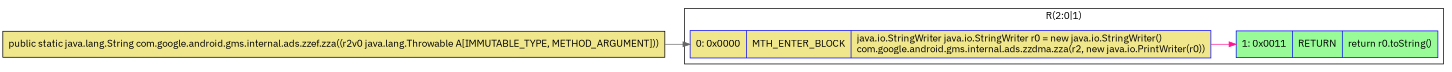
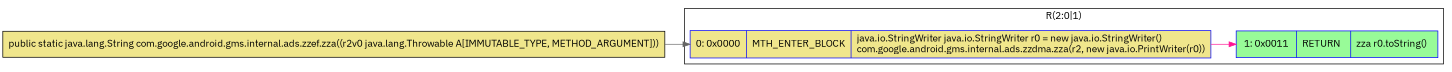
(1390, 44) -> (1392, 44)
